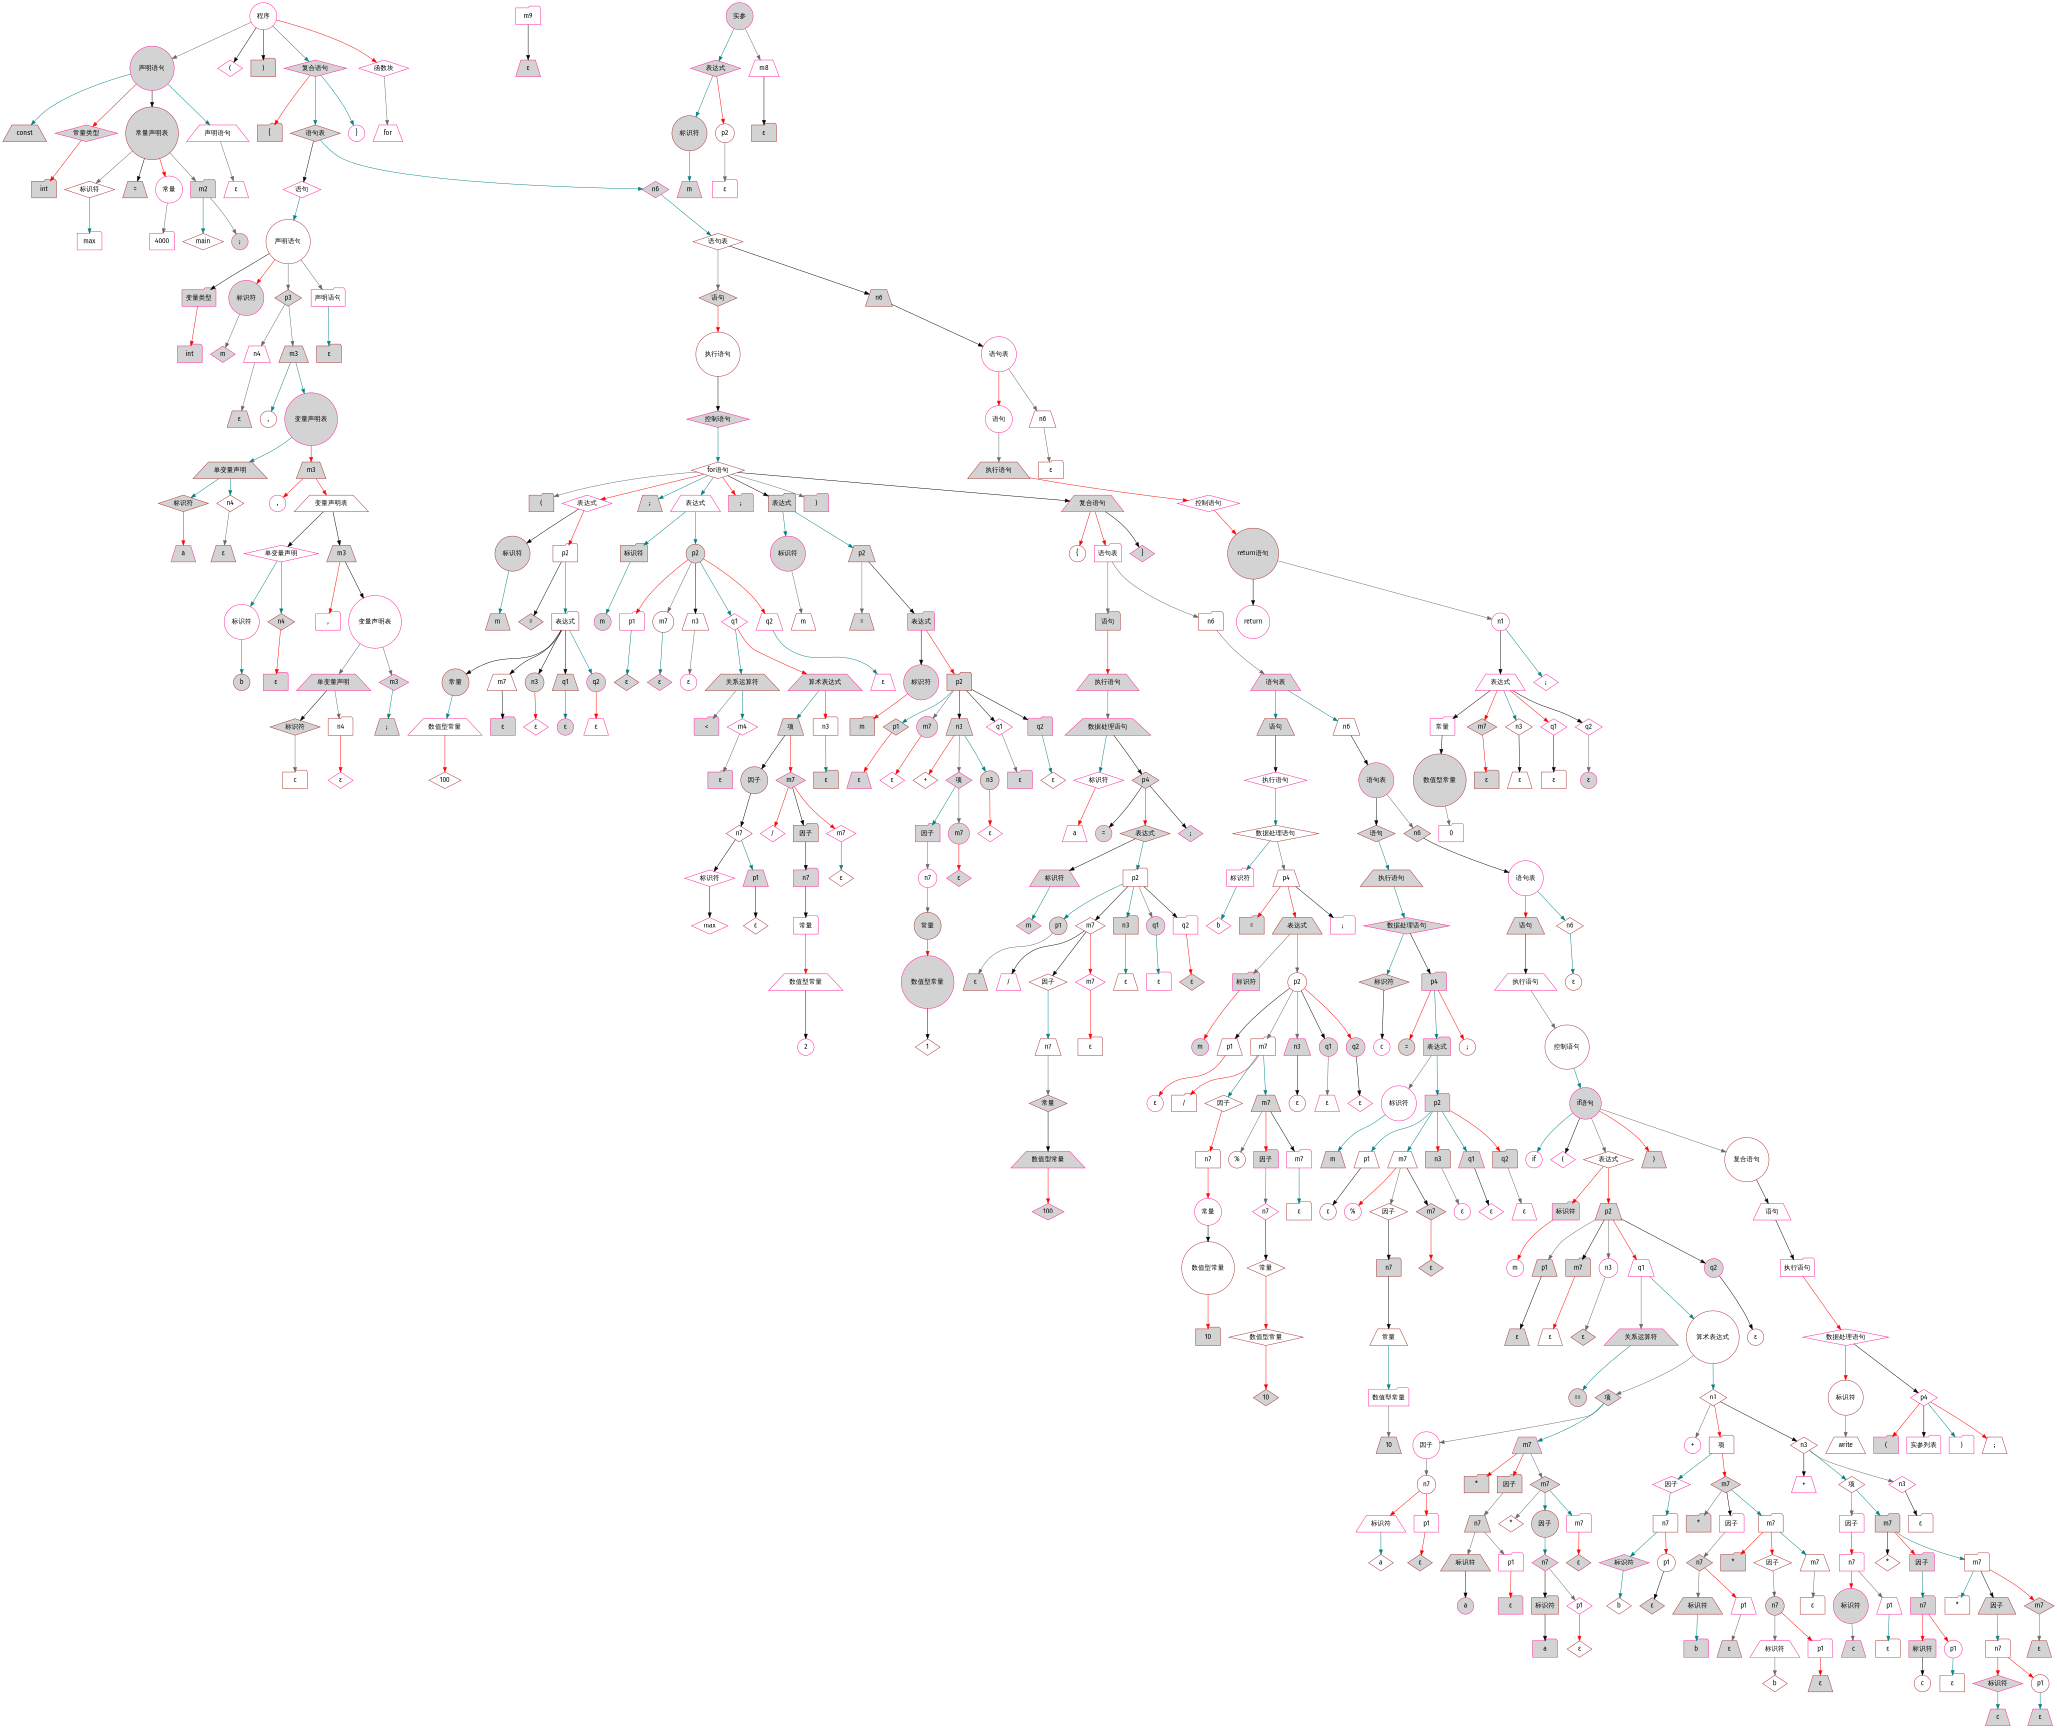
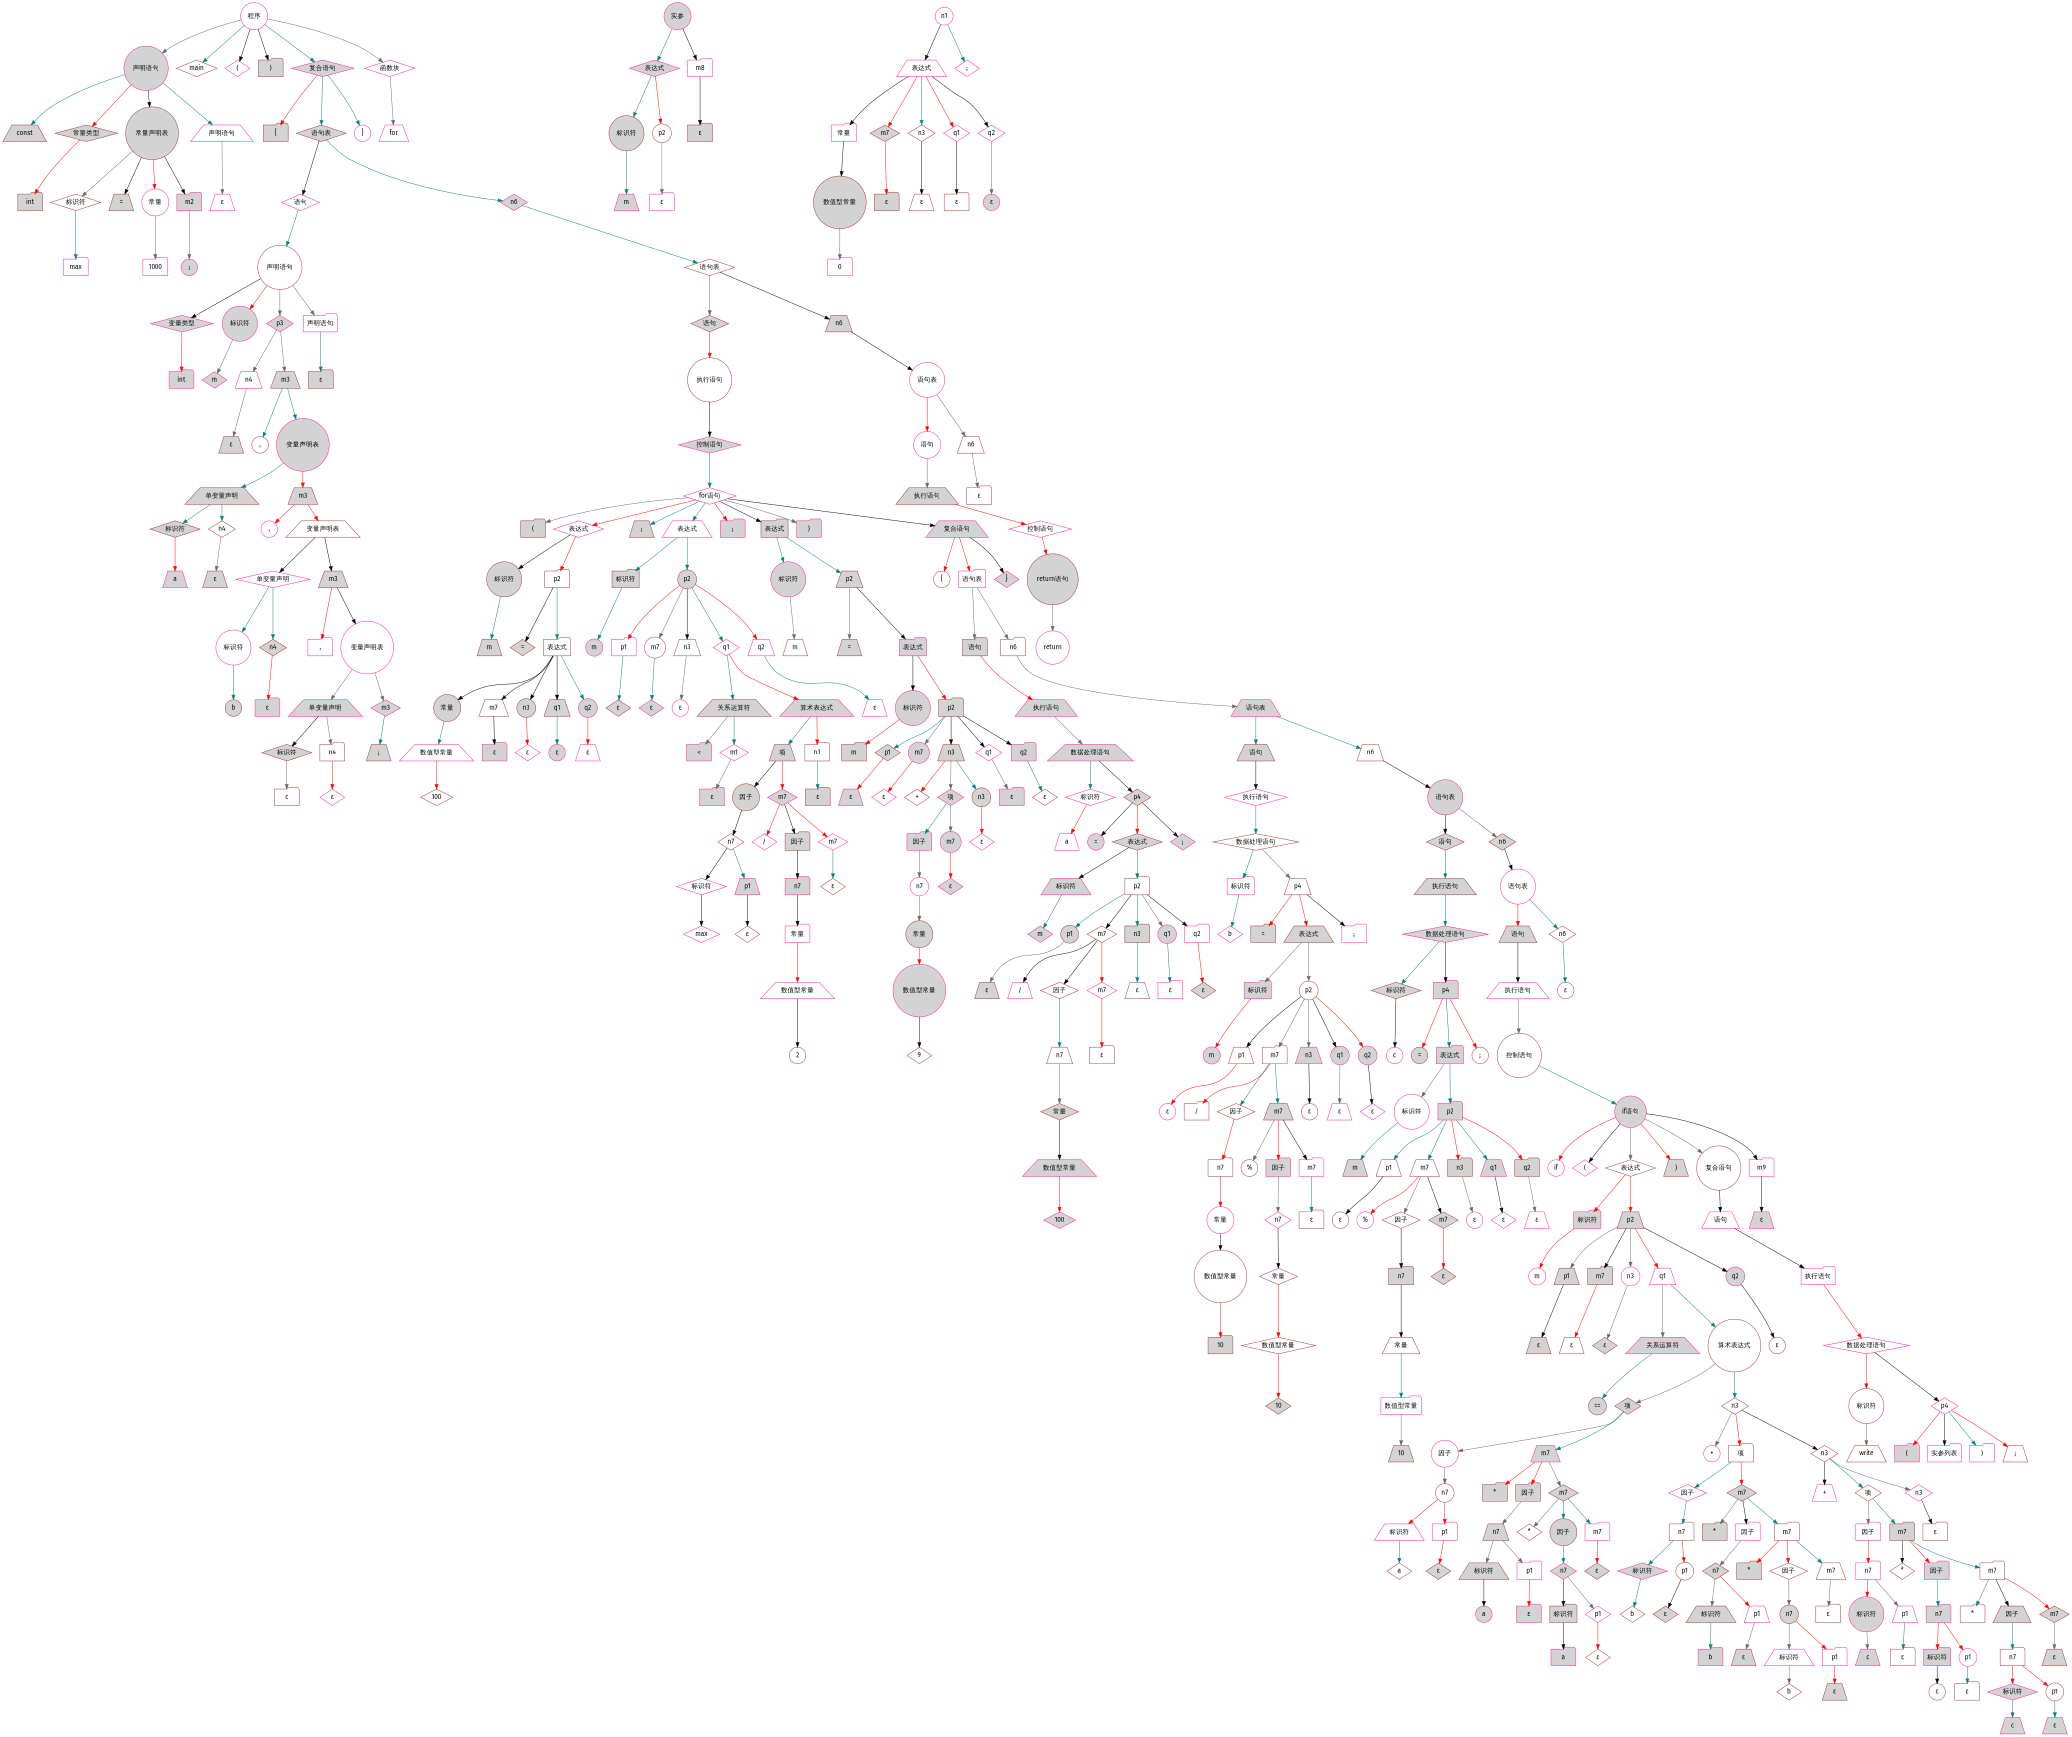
(326, 36) -> (325, 34)
(752, 42) -> (689, 42)
(764, 68) -> (700, 68)
(86, 133) -> (86, 133)
(181, 165) -> (174, 173)
(203, 213) -> (225, 42)
(162, 242) -> (155, 267)
(199, 298) -> (182, 324)
(288, 298) -> (280, 324)
(718, 470) -> (710, 496)
(1382, 589) -> none
(1253, 590) -> (1053, 615)
(742, 727) -> (734, 753)
(806, 1047) -> (798, 1055)
(928, 1047) -> (919, 1055)
none -> (1704, 1126)
(1554, 1129) -> (1585, 1133)
